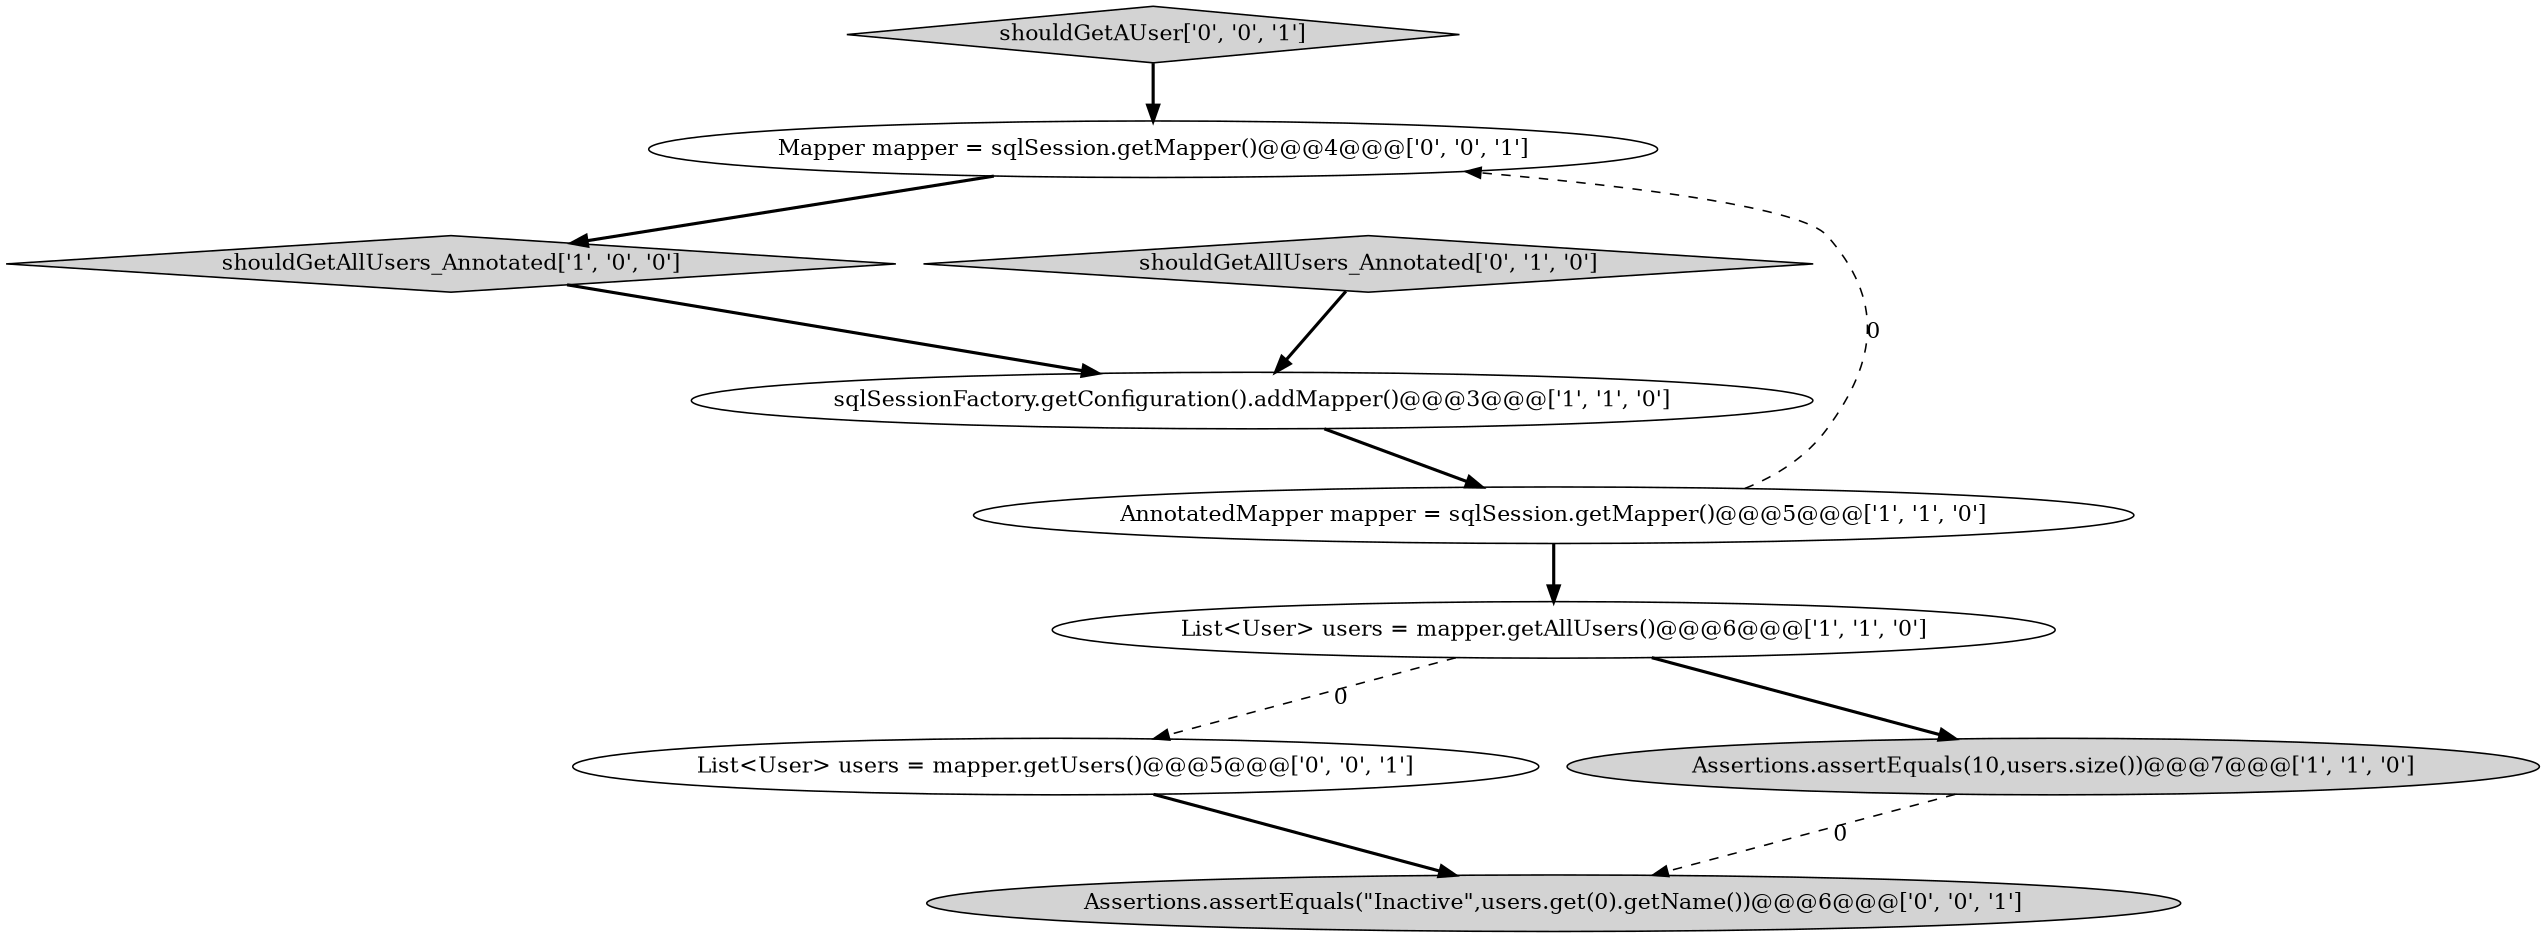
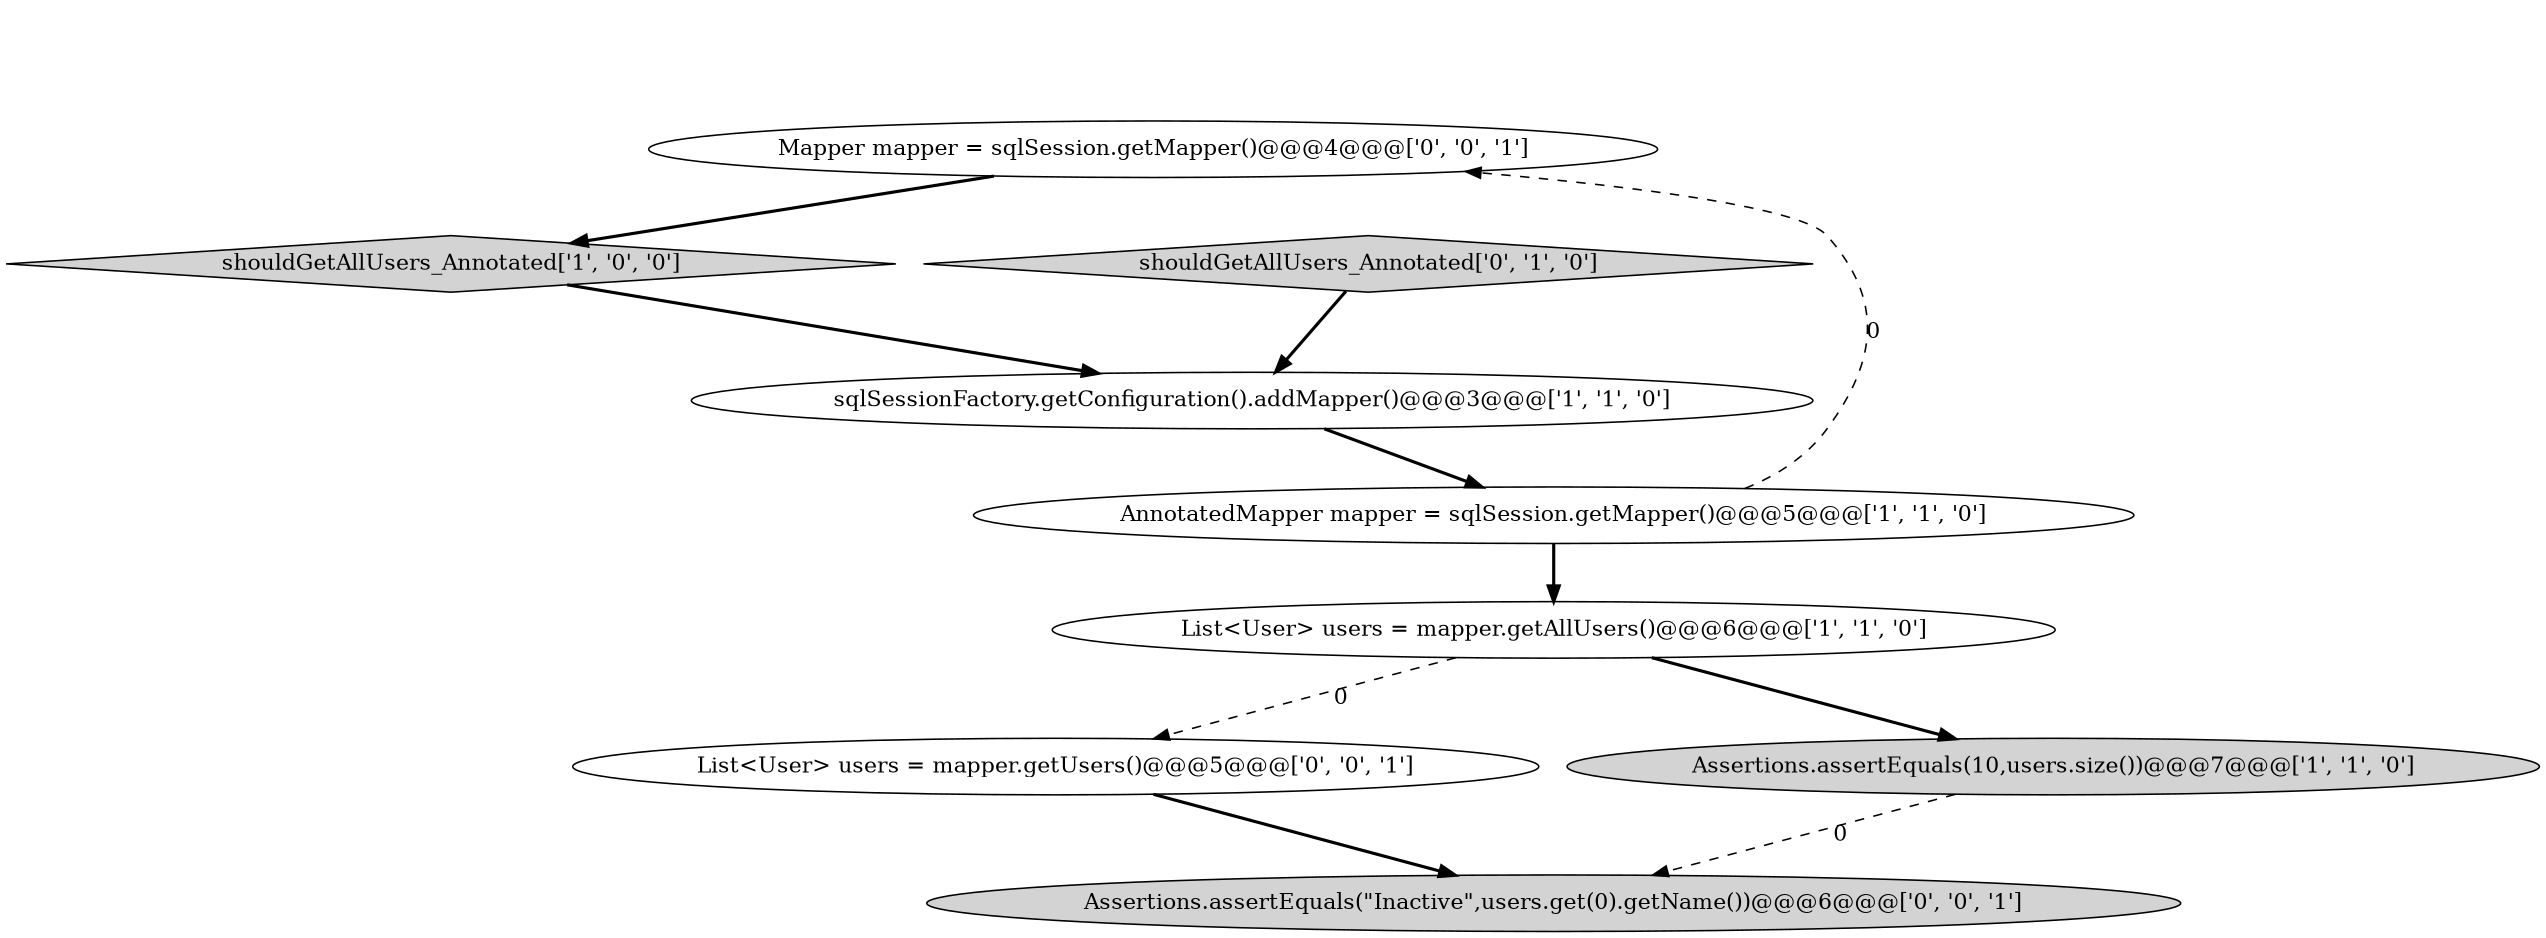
(1153, 35) -> none
